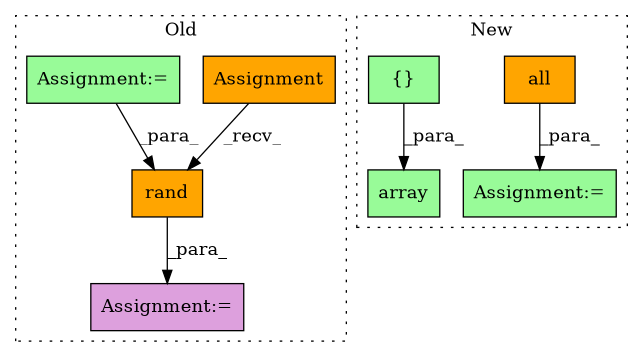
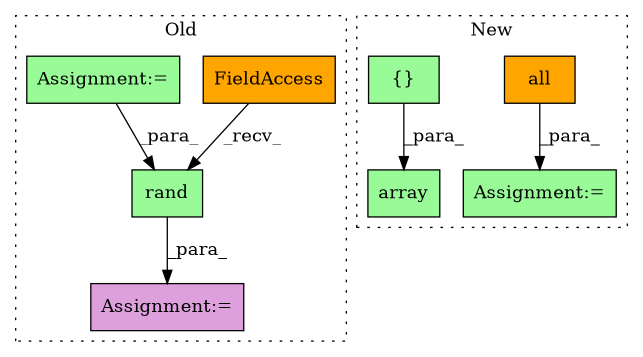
(269, 80) -> (269, 80)
(167, 193) -> (167, 193)
